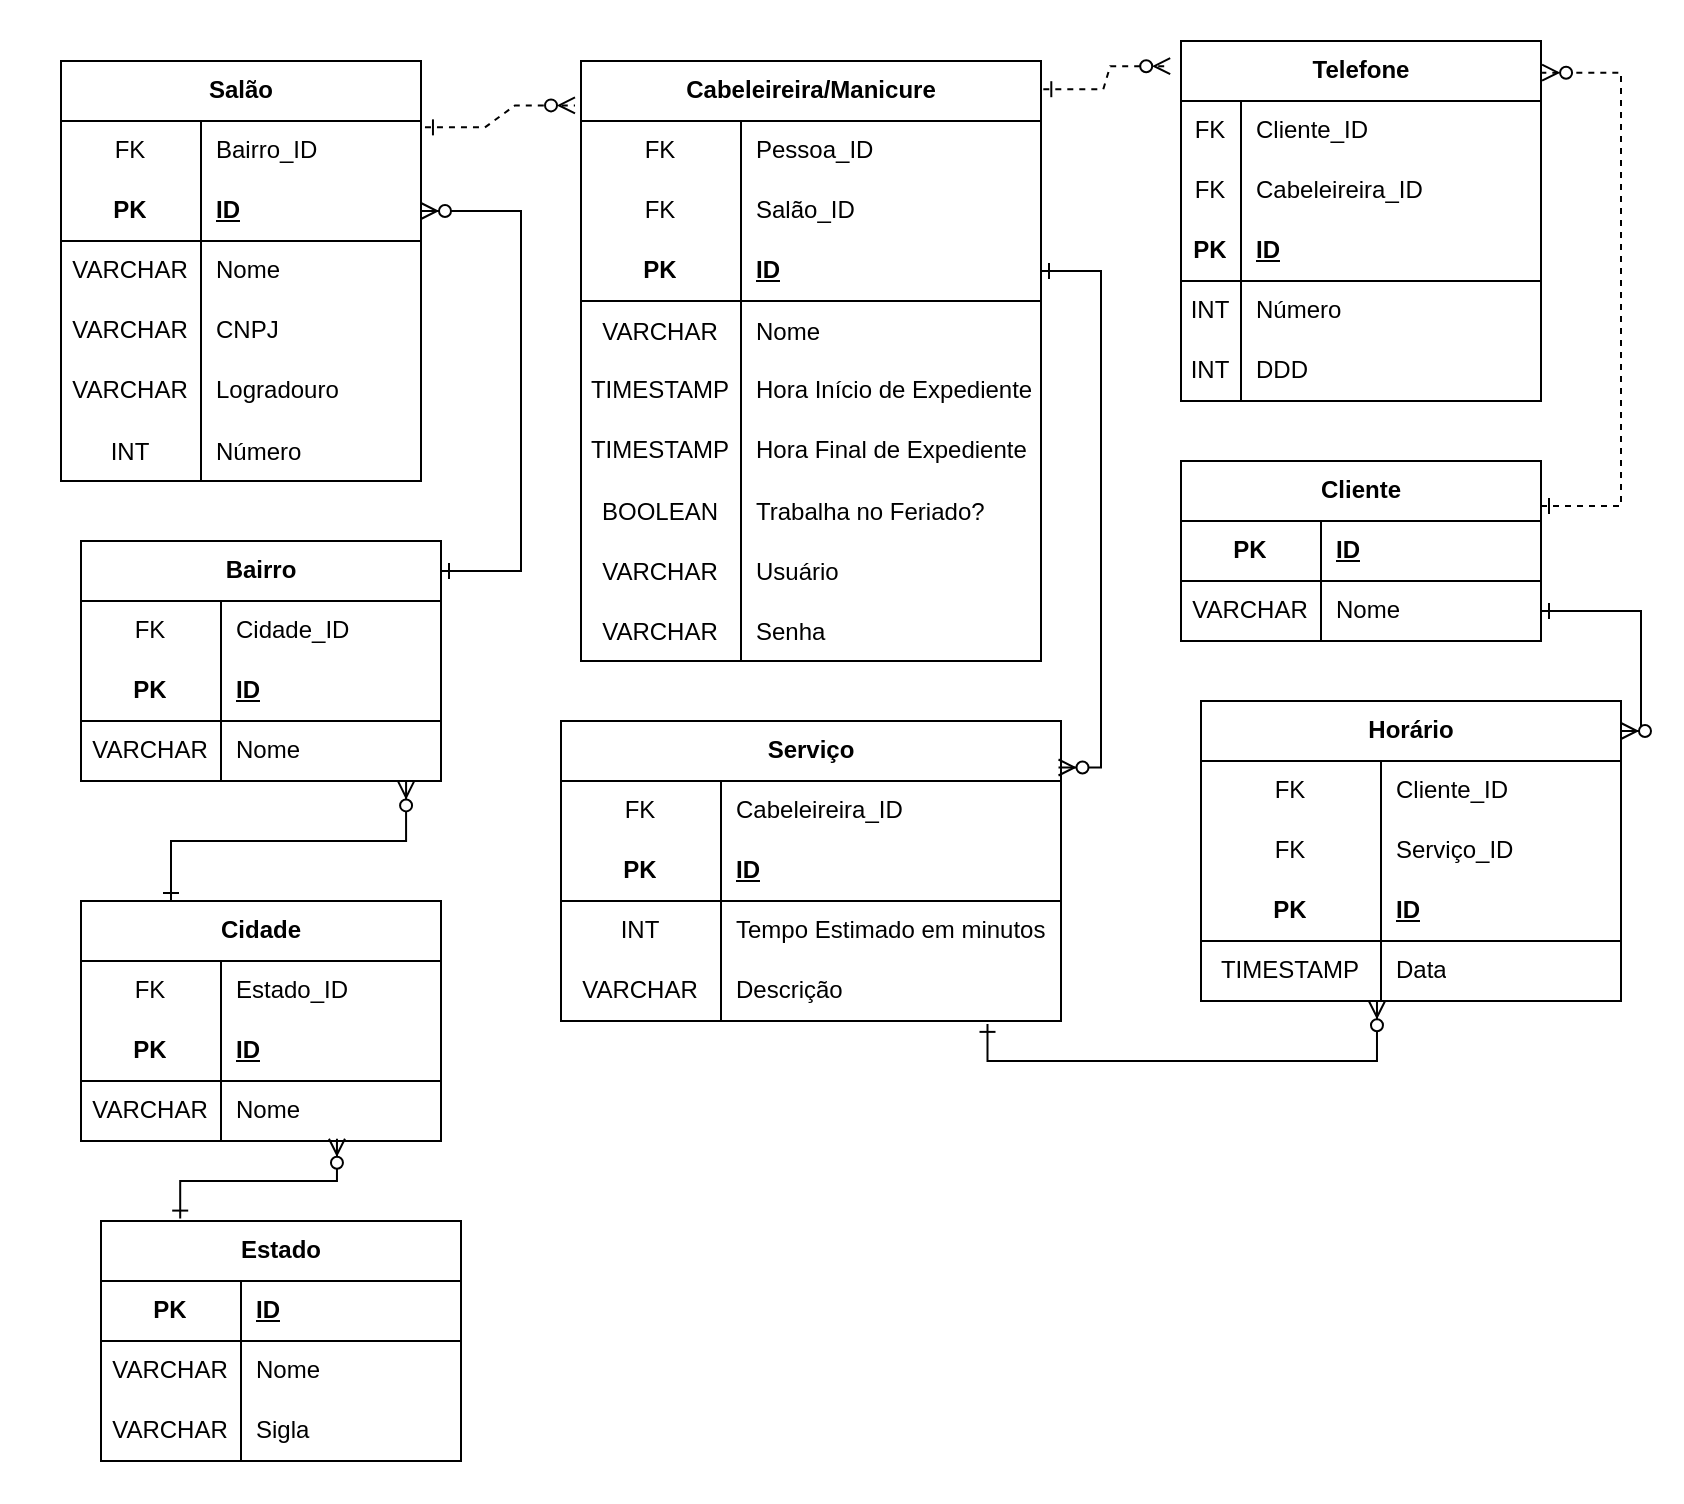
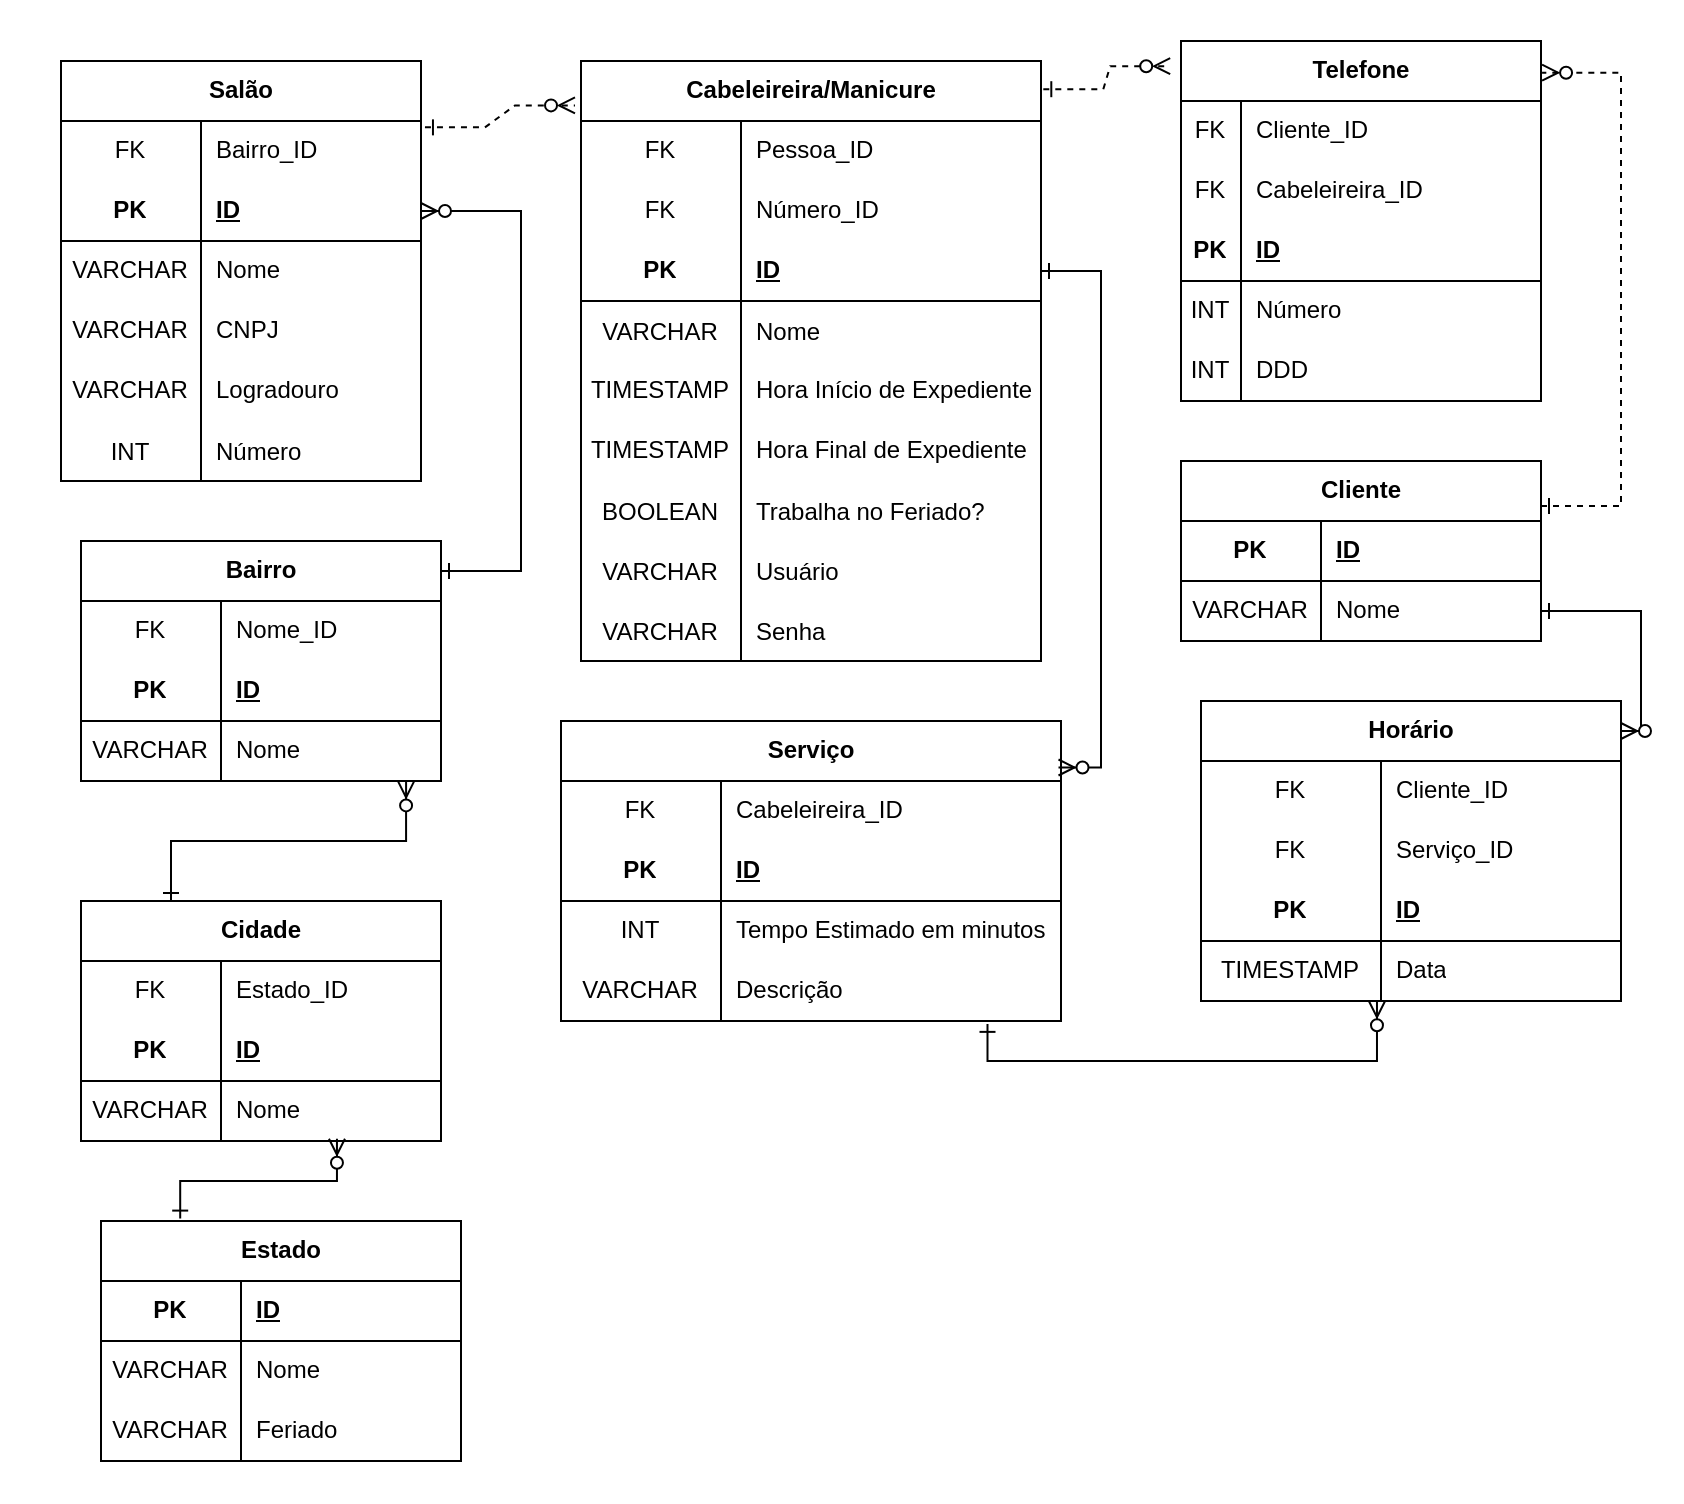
(808, 211) -> (817, 211)
(294, 631) -> (284, 631)
(284, 1431) -> (301, 1431)
